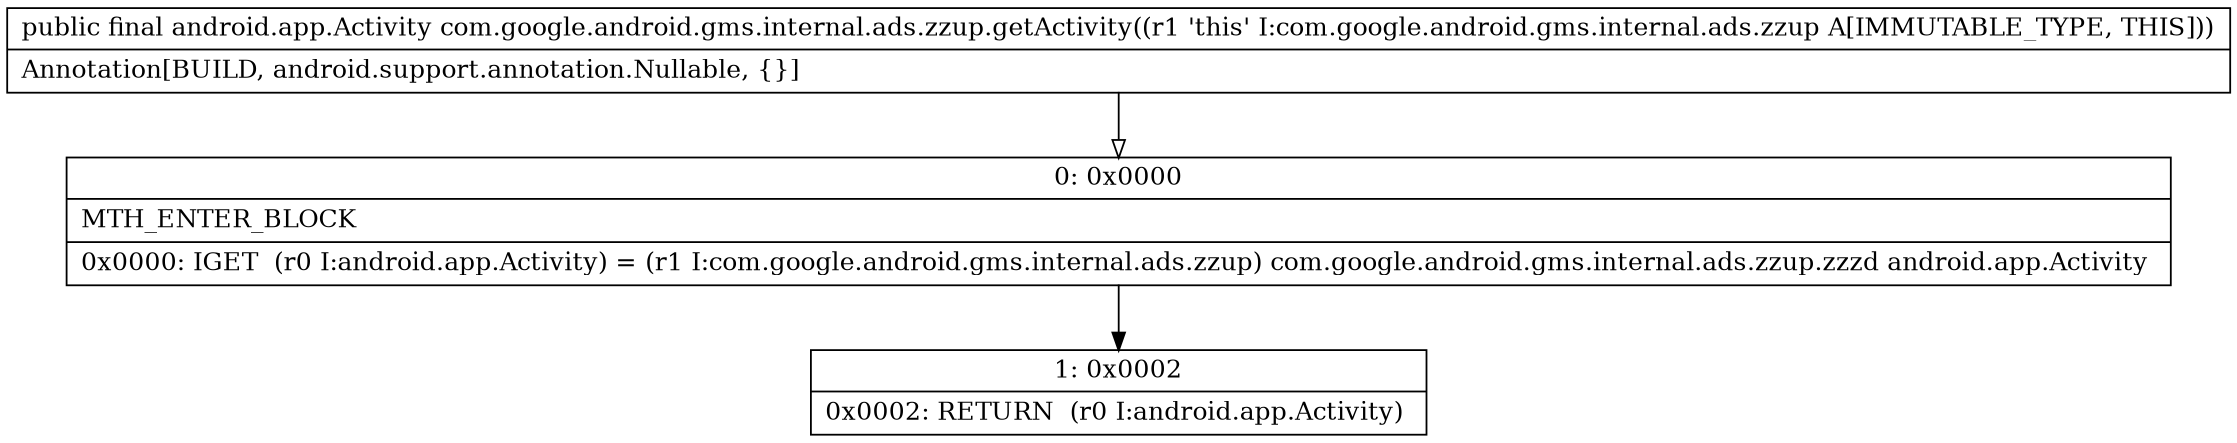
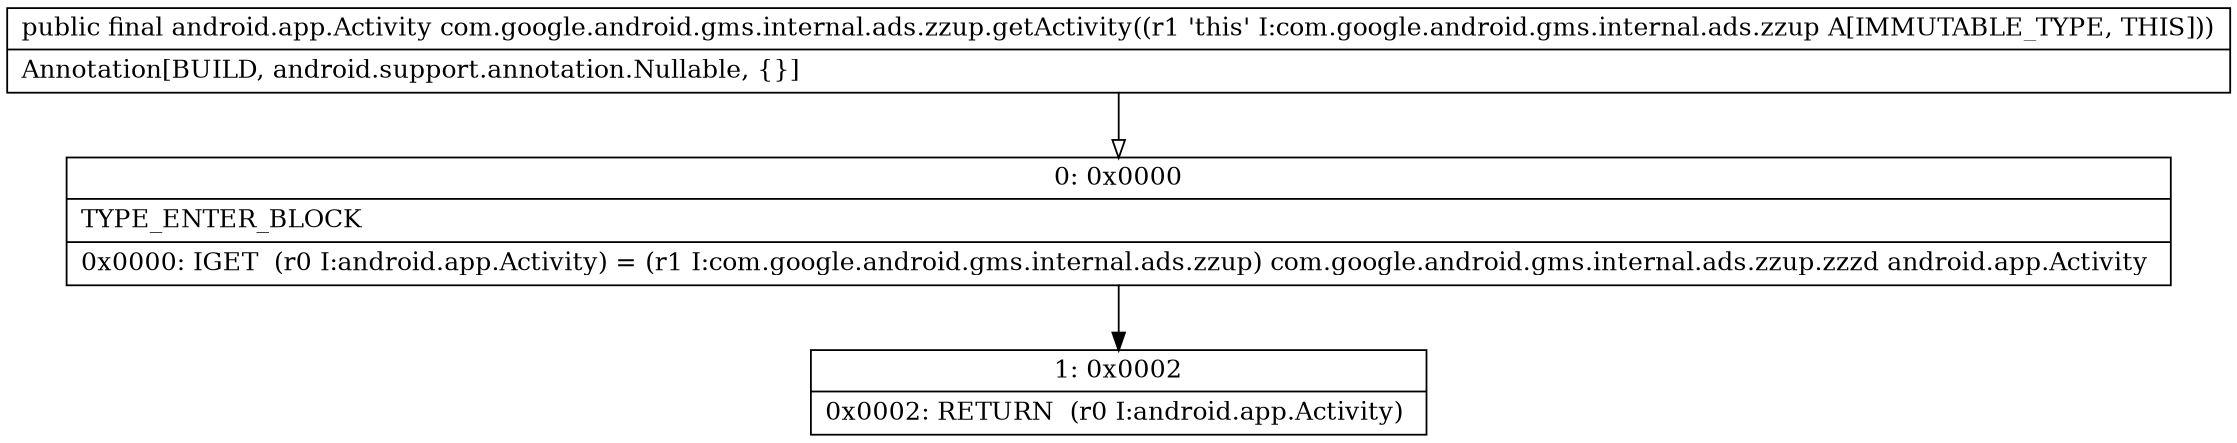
(220, 220) -> (222, 220)
